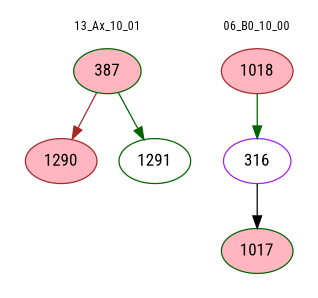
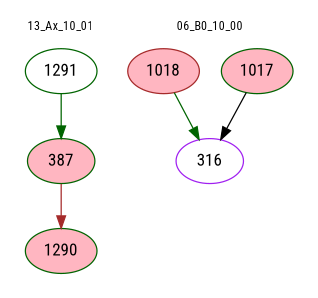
(128, 111) -> (61, 110)
(61, 161) -> (61, 251)
(257, 200) -> (237, 111)
